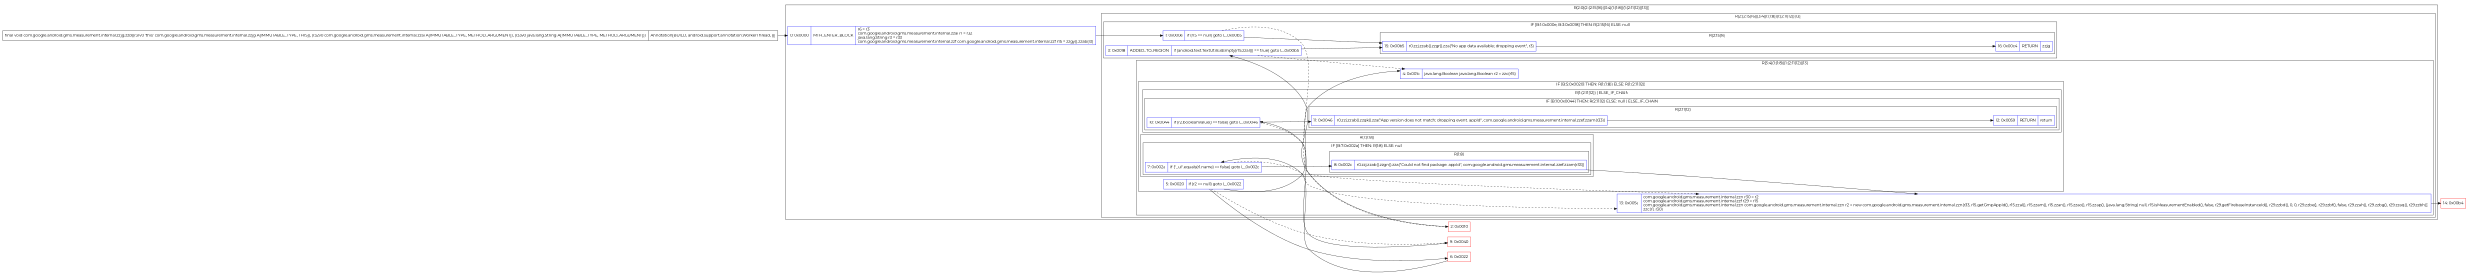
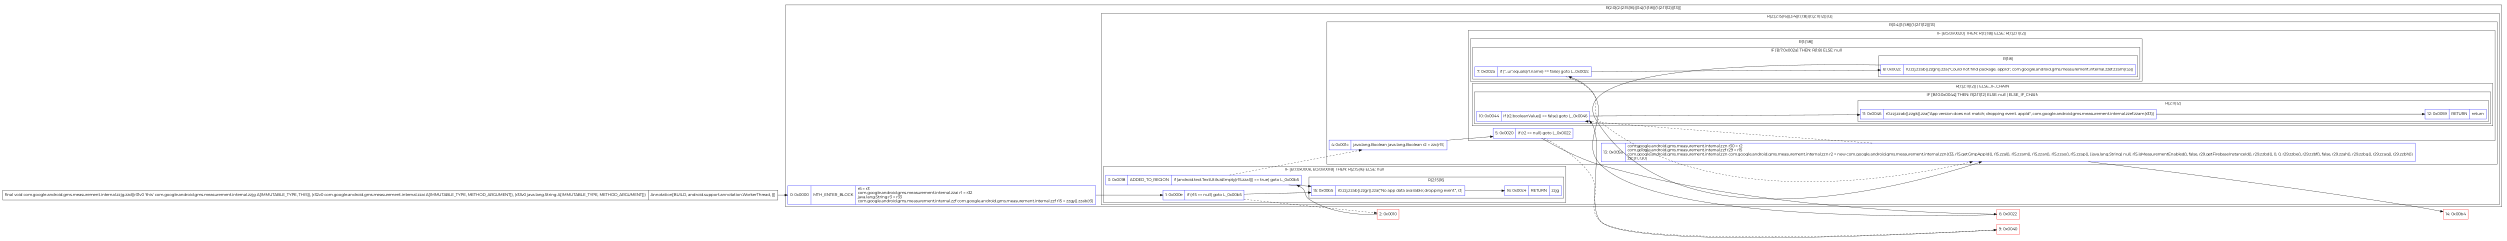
(1311, 103) -> (1467, 139)
(1462, 185) -> (1730, 133)
